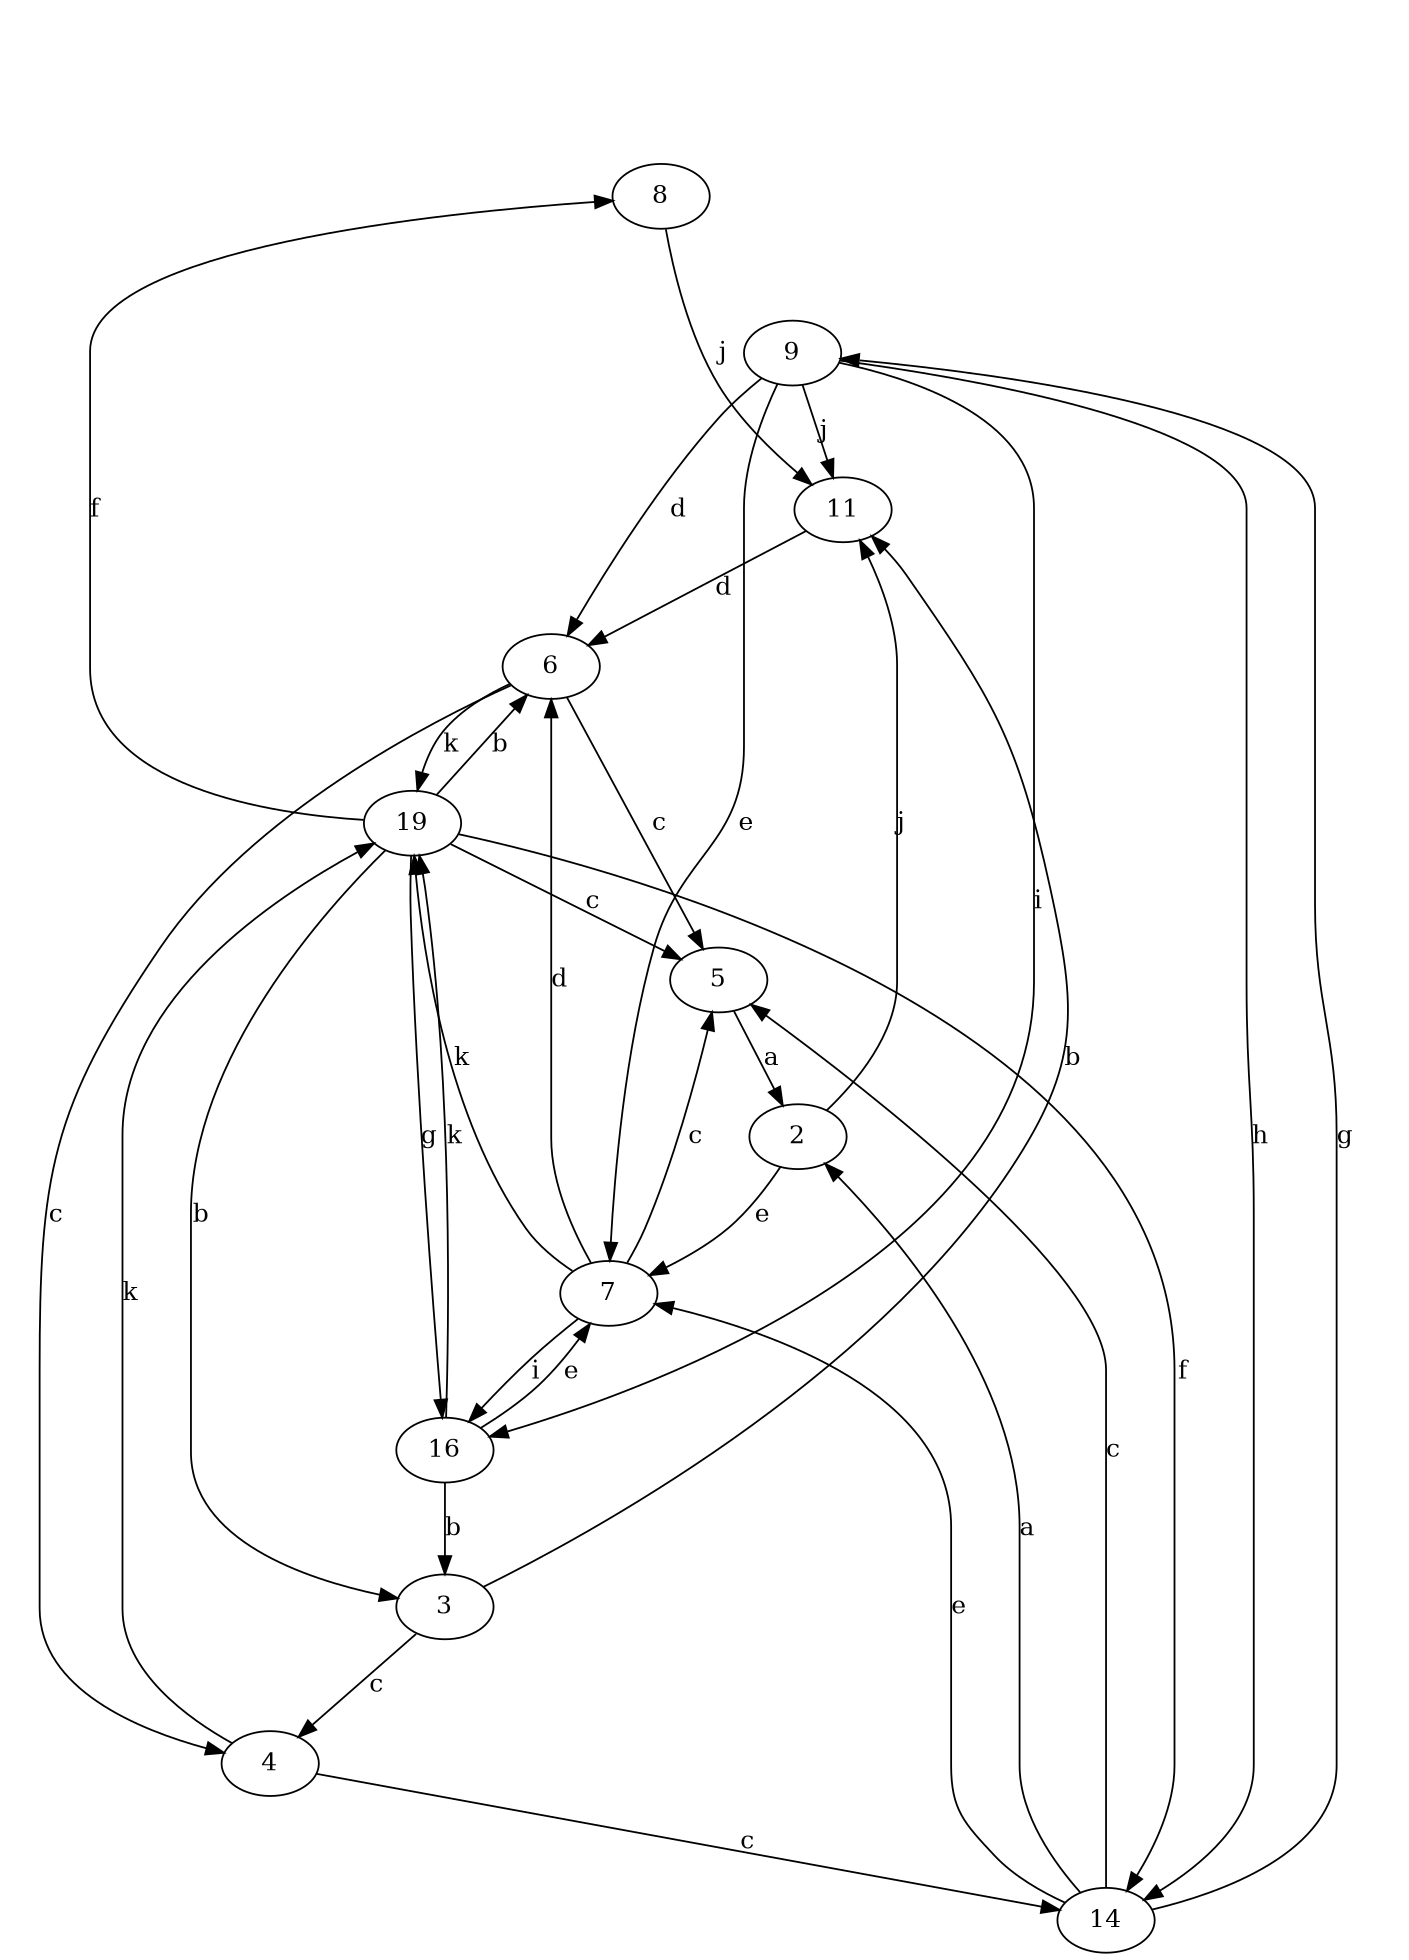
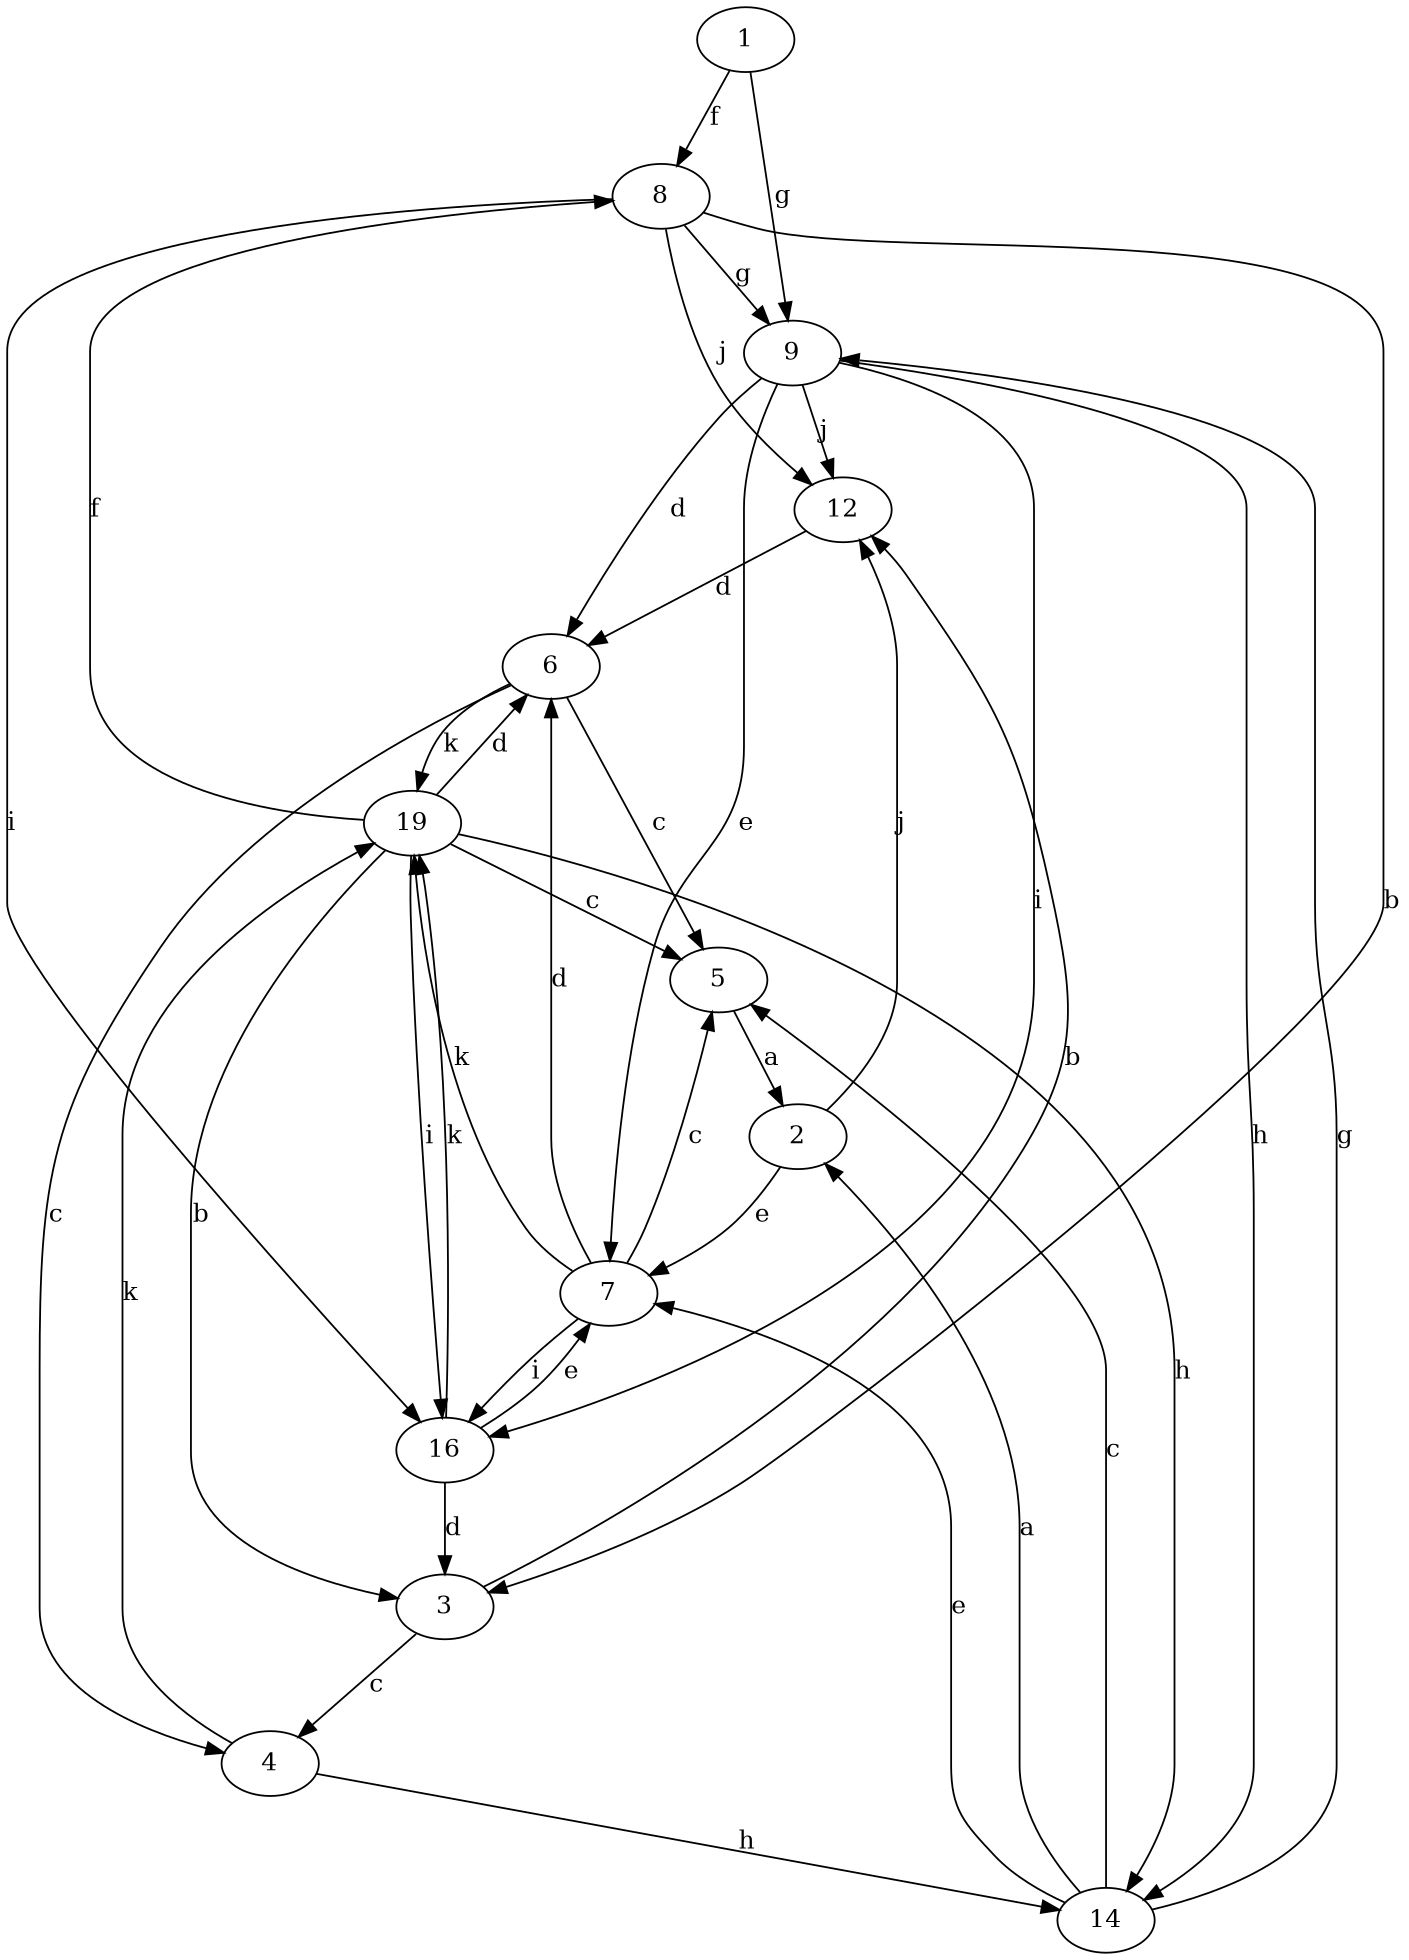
none -> (746, 40)
none -> (721, 268)
(843, 510) -> (843, 510)
none -> (7, 626)
(501, 745) -> (501, 745)
none -> (1383, 832)
(430, 1137) -> (430, 1137)
(1184, 1372) -> (1184, 1372)
(454, 1528) -> (454, 1528)
(748, 1842) -> (748, 1842)
